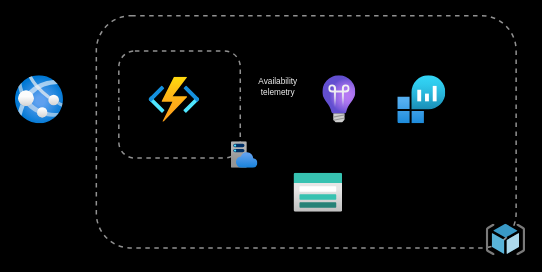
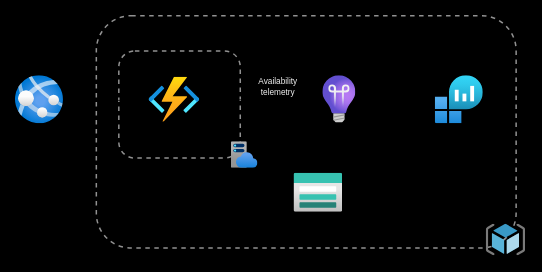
(422, 99) -> (459, 99)
